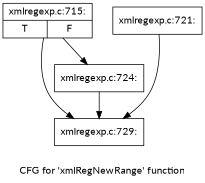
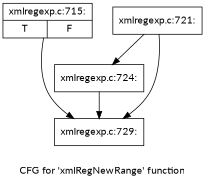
(73, 49) -> (131, 47)
